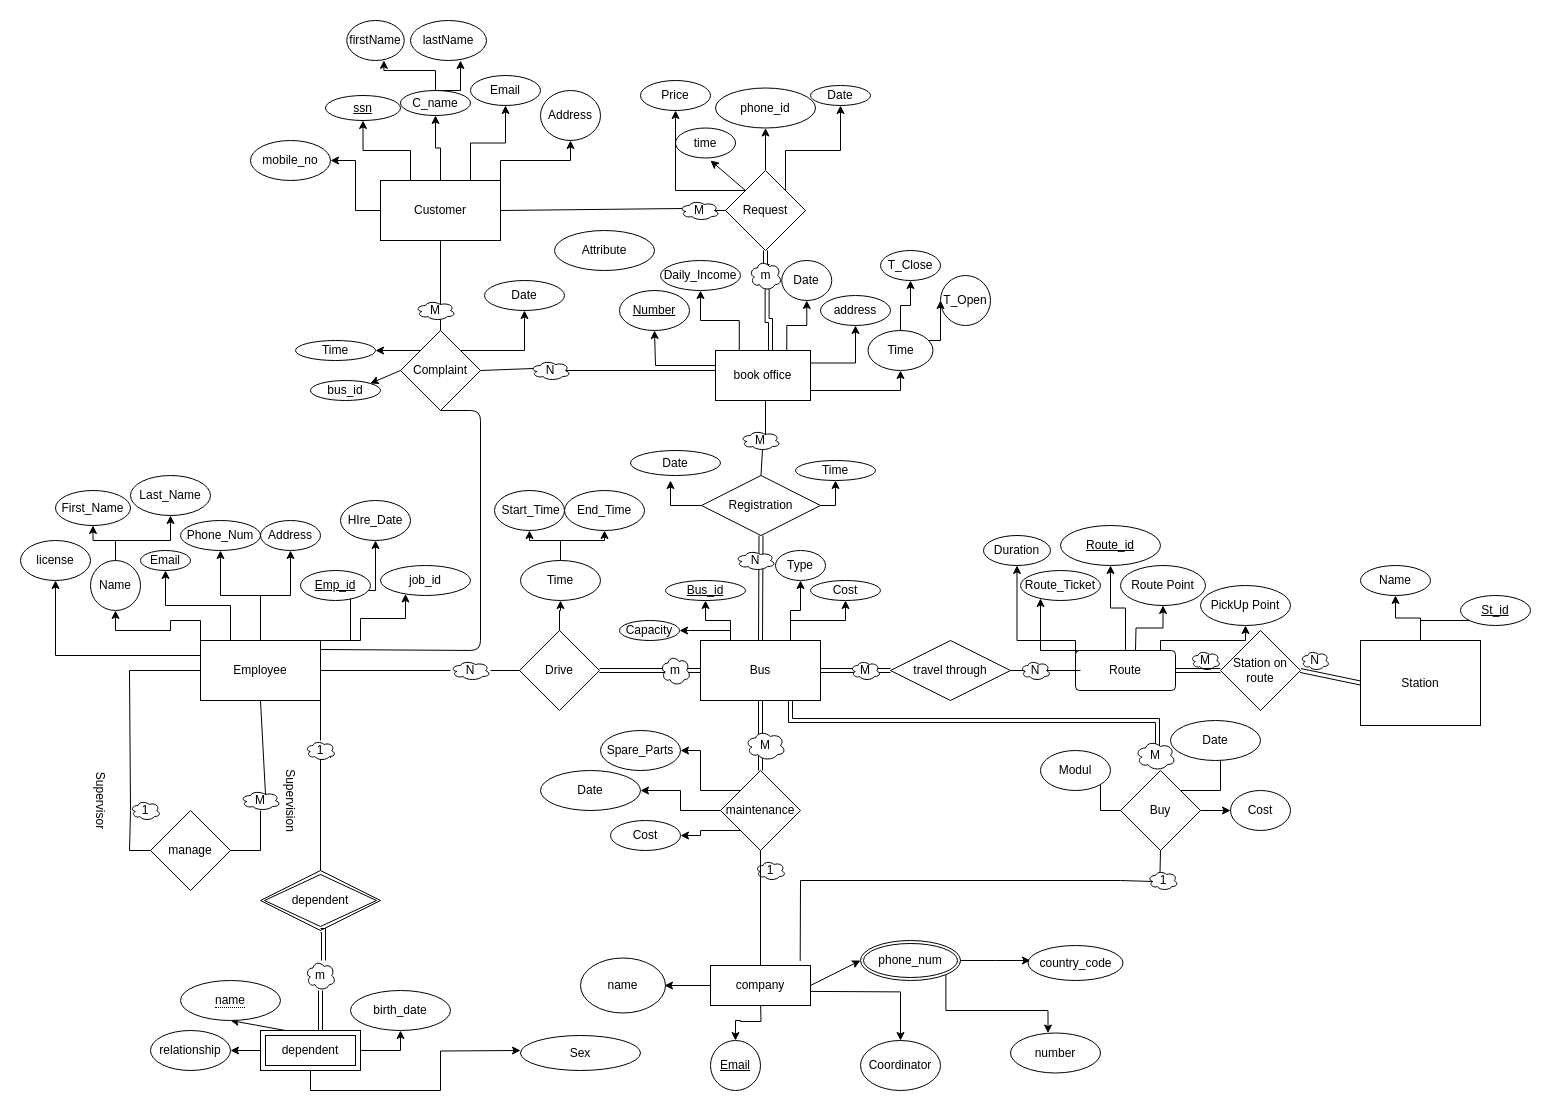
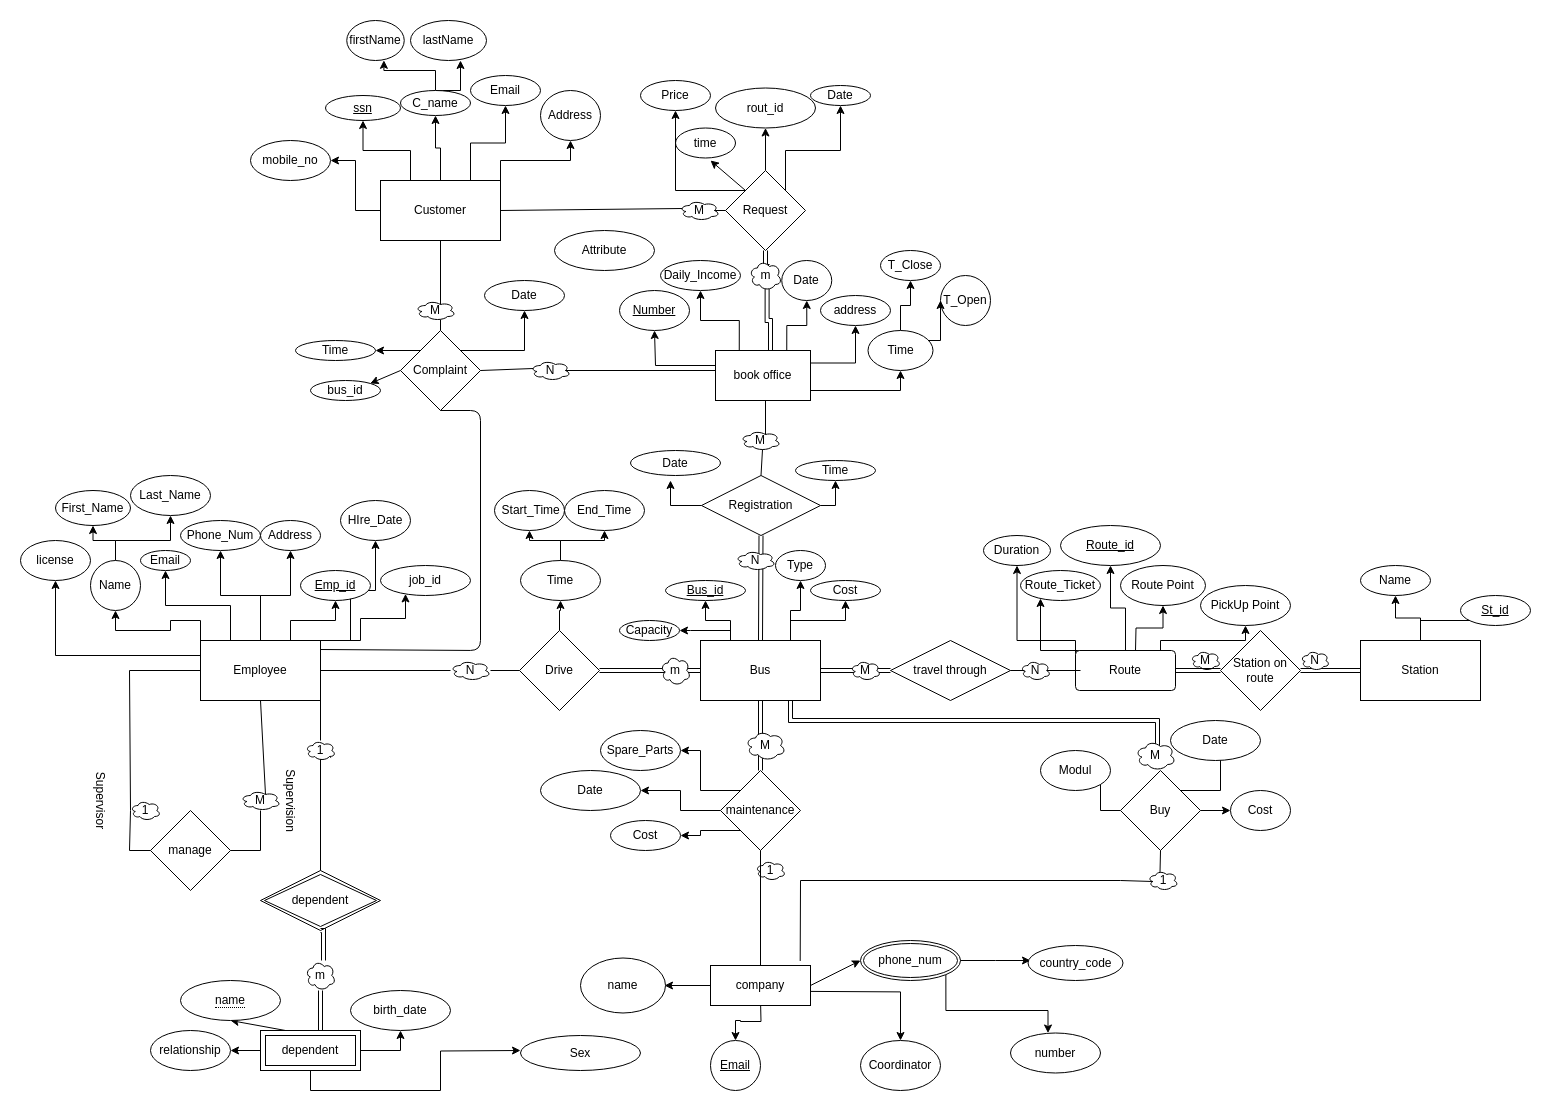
(766, 109) -> (766, 109)
none -> (310, 621)
(1421, 683) -> (1421, 671)
